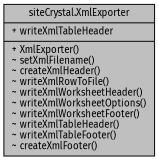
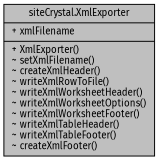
(63, 32) -> (43, 32)
